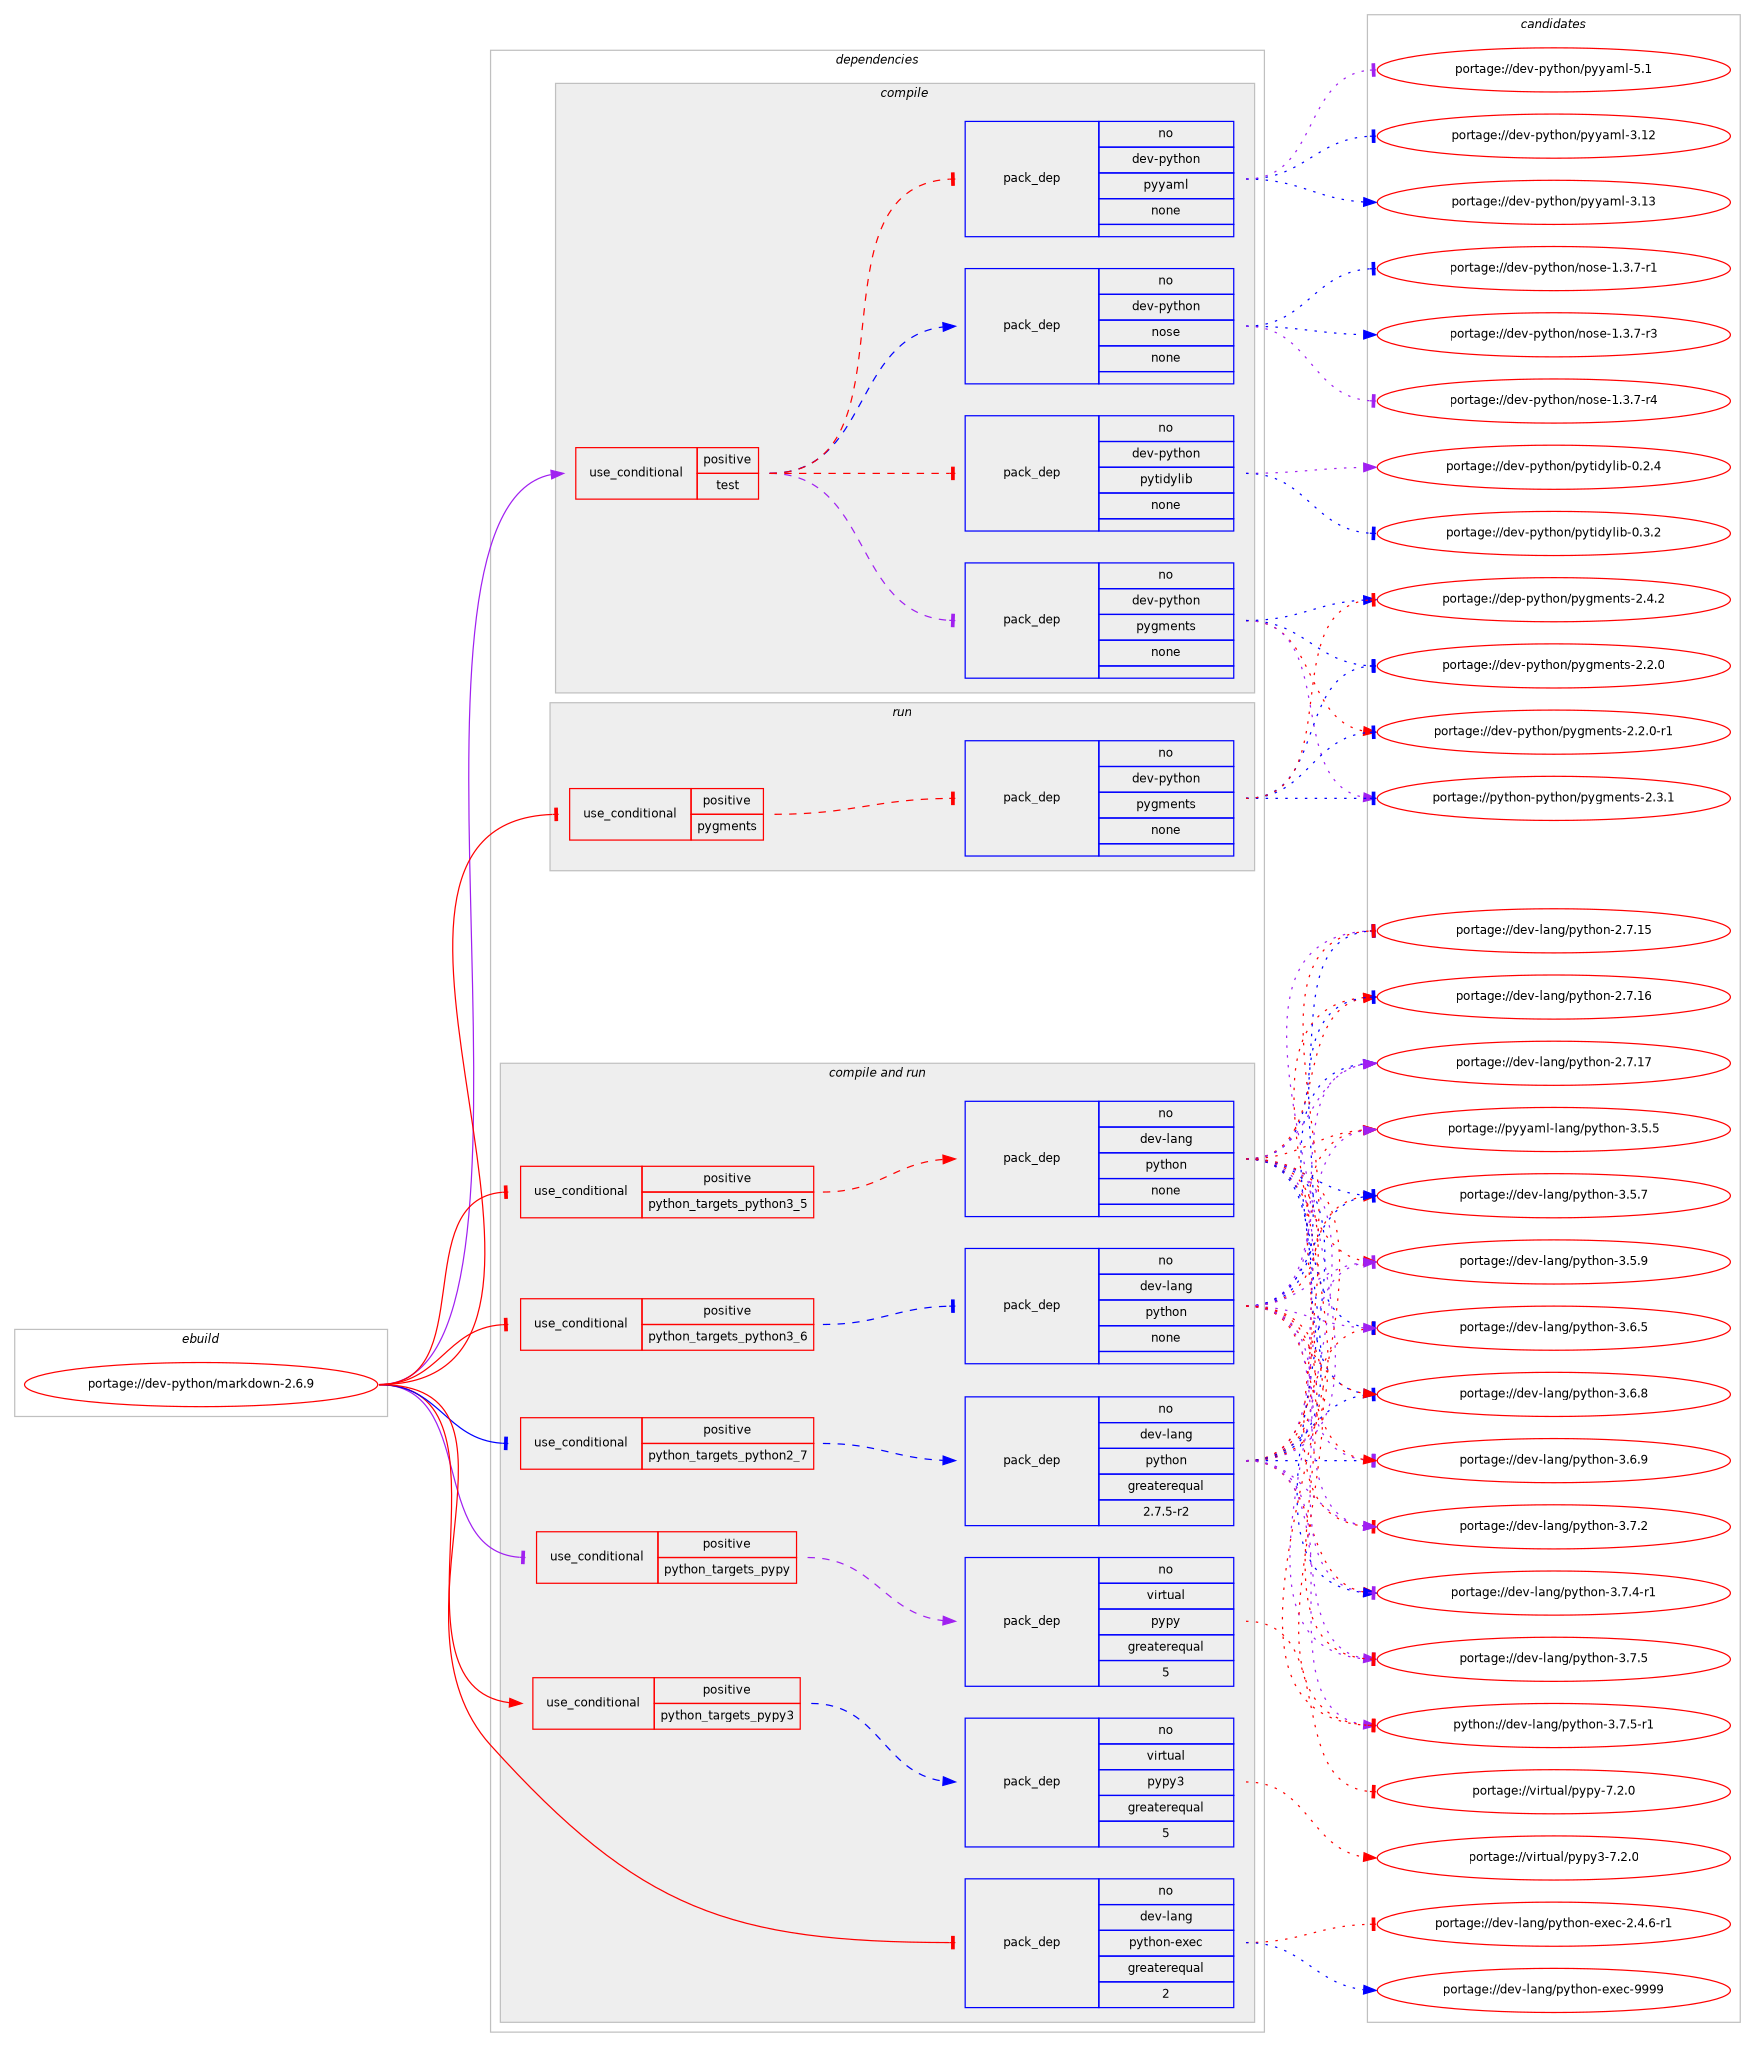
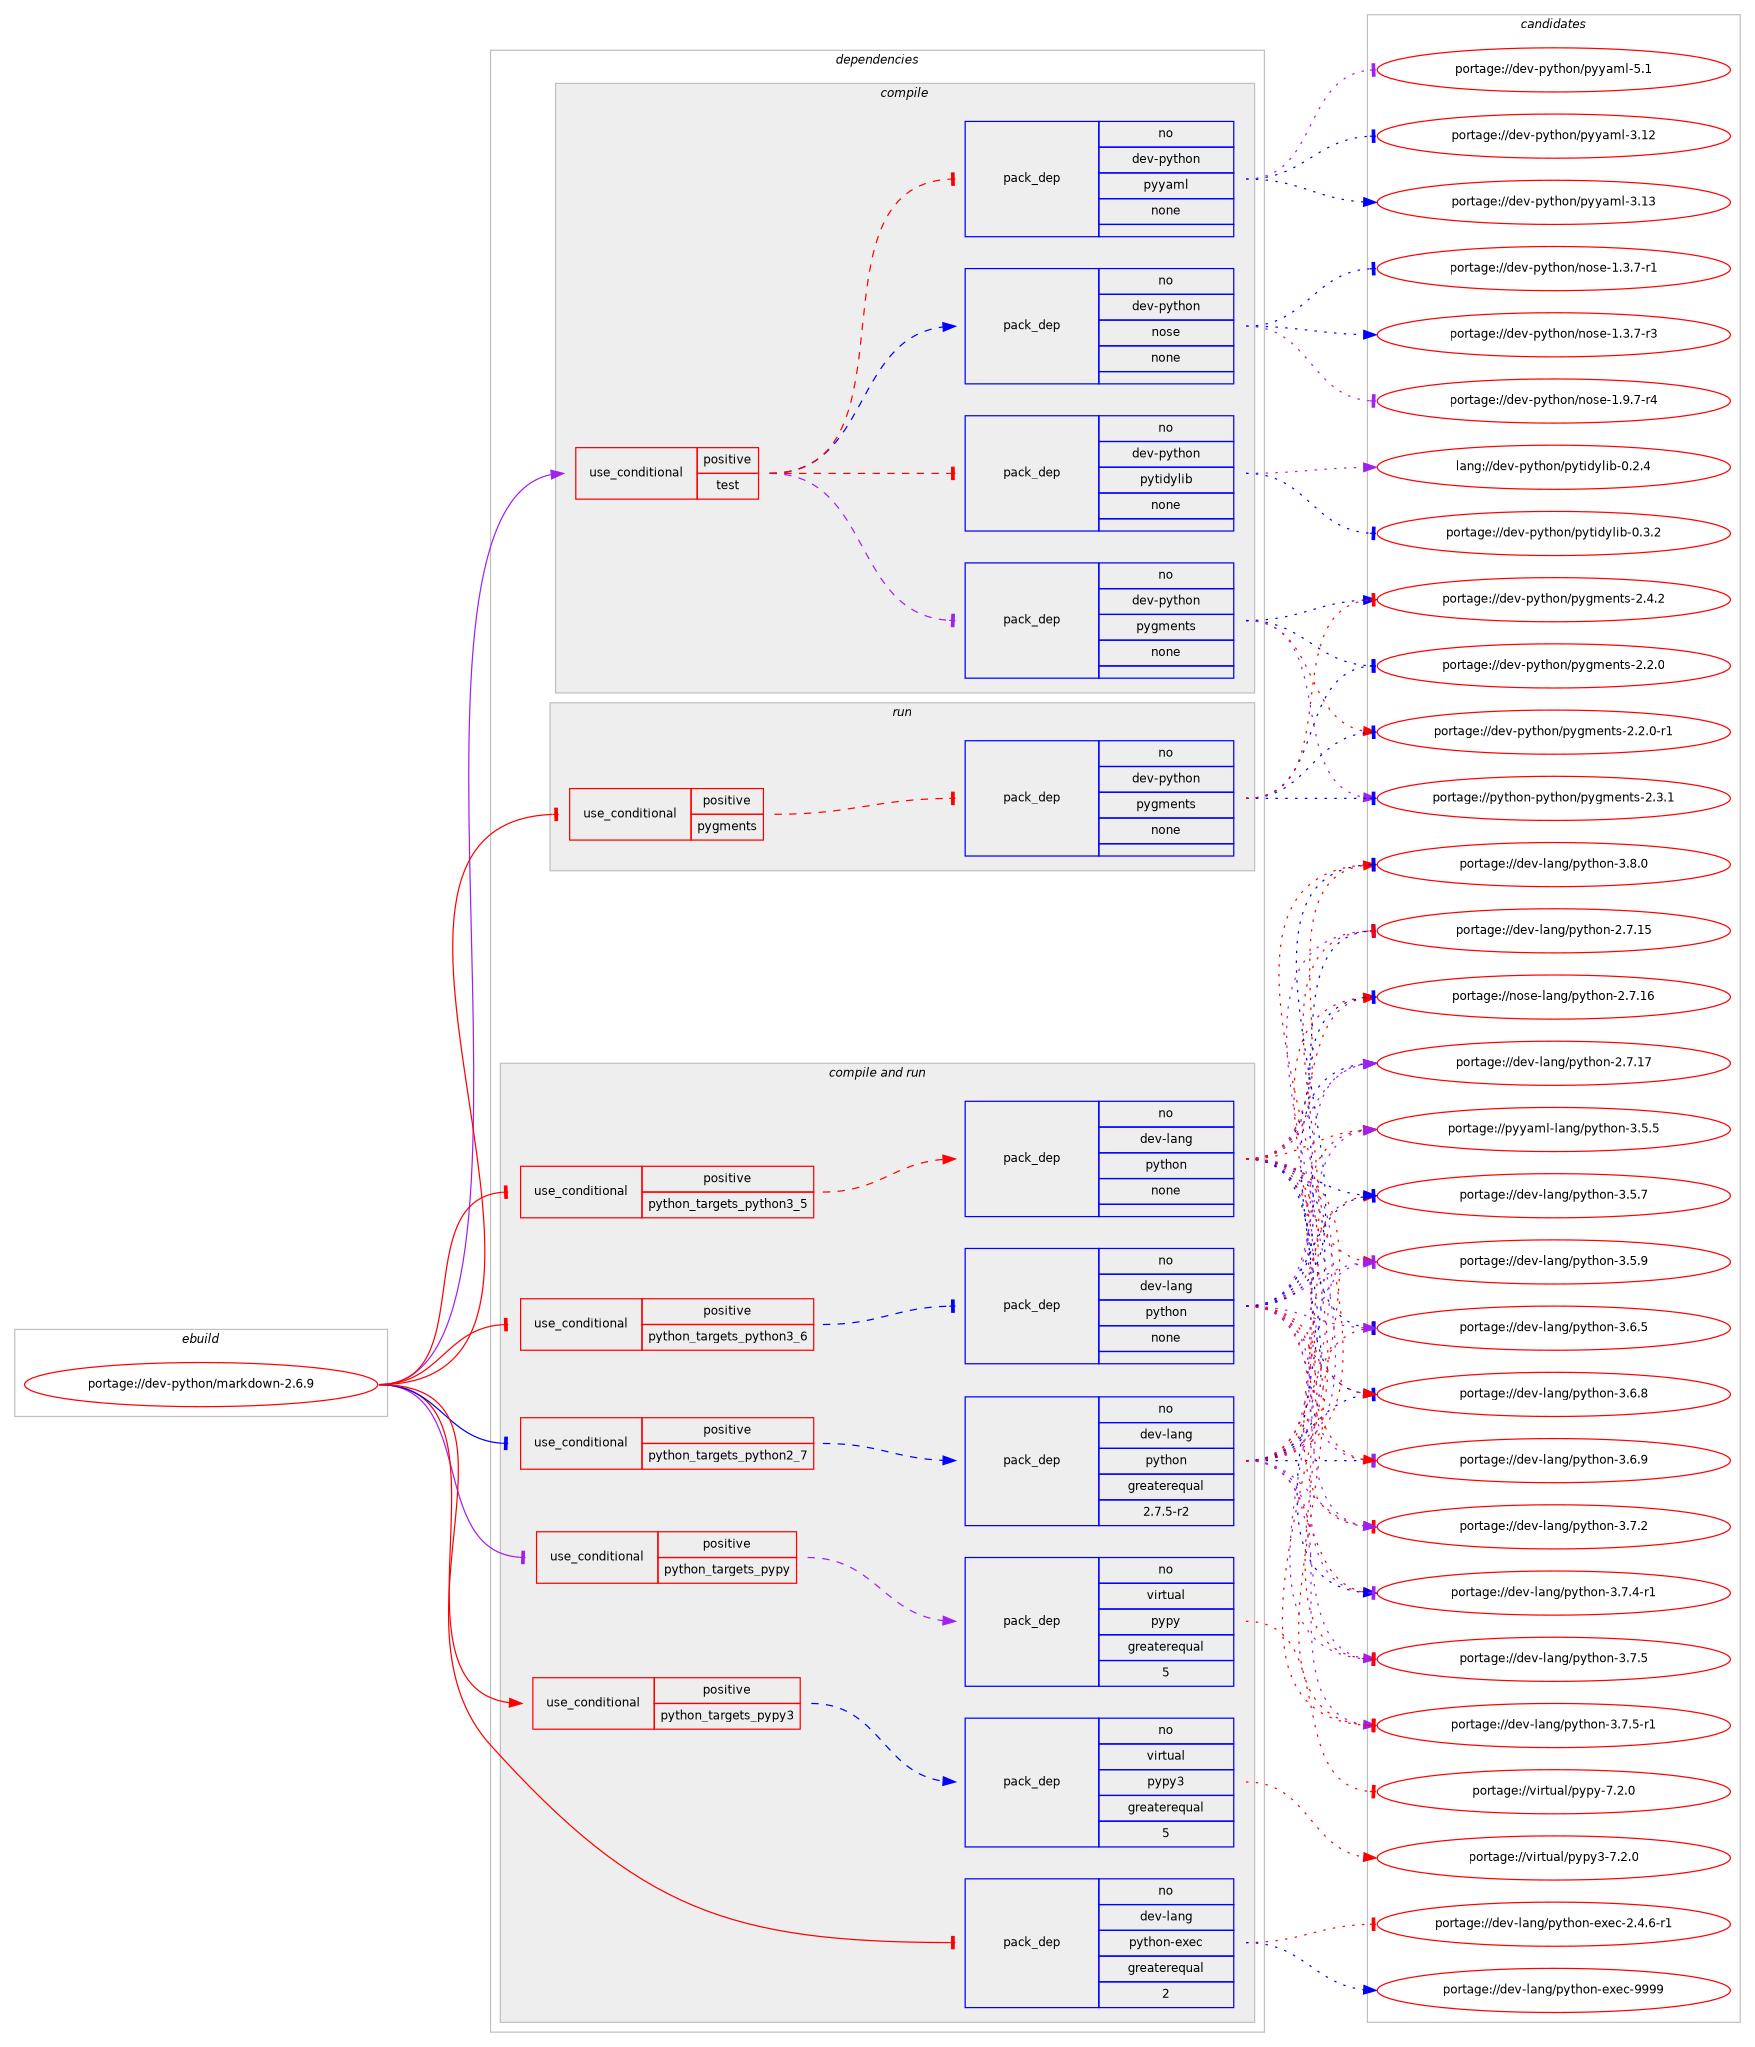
(1554, 401) -> (1554, 401)
(1554, 467) -> (1554, 467)
(1554, 600) -> (1554, 600)
none -> (1554, 865)
(1554, 997) -> (1554, 997)
(1554, 1726) -> (1554, 1726)
